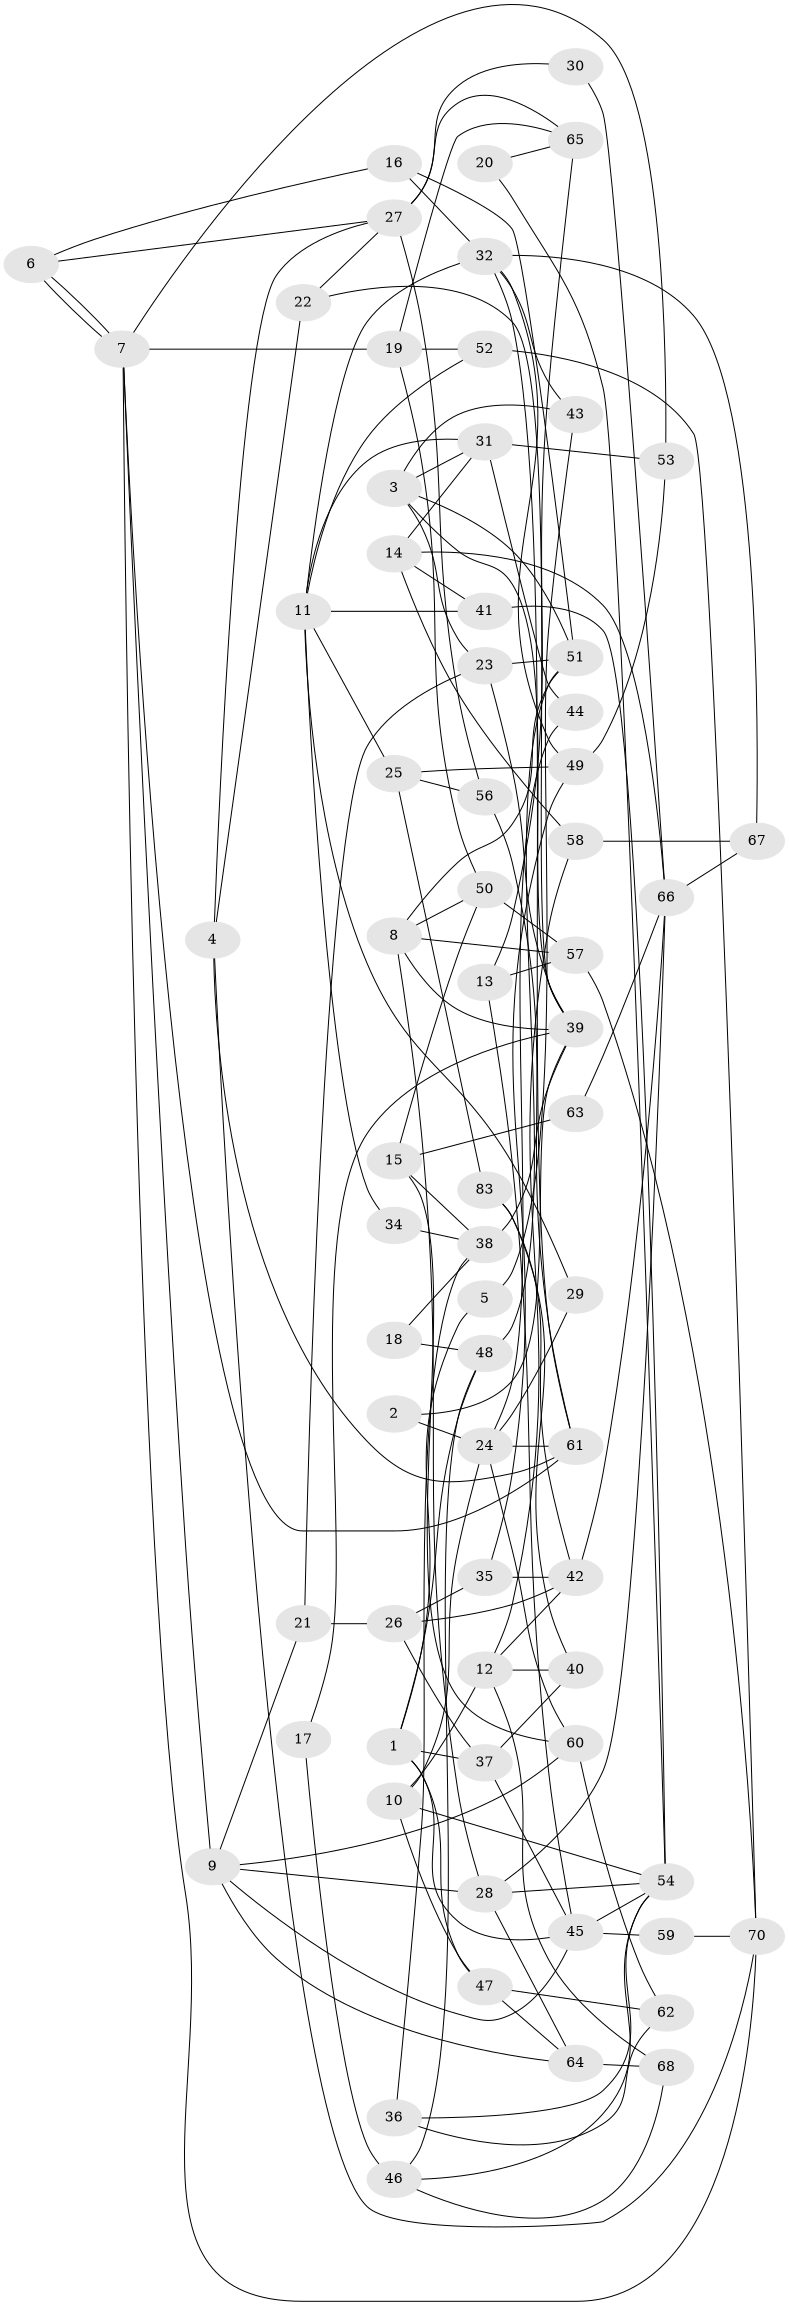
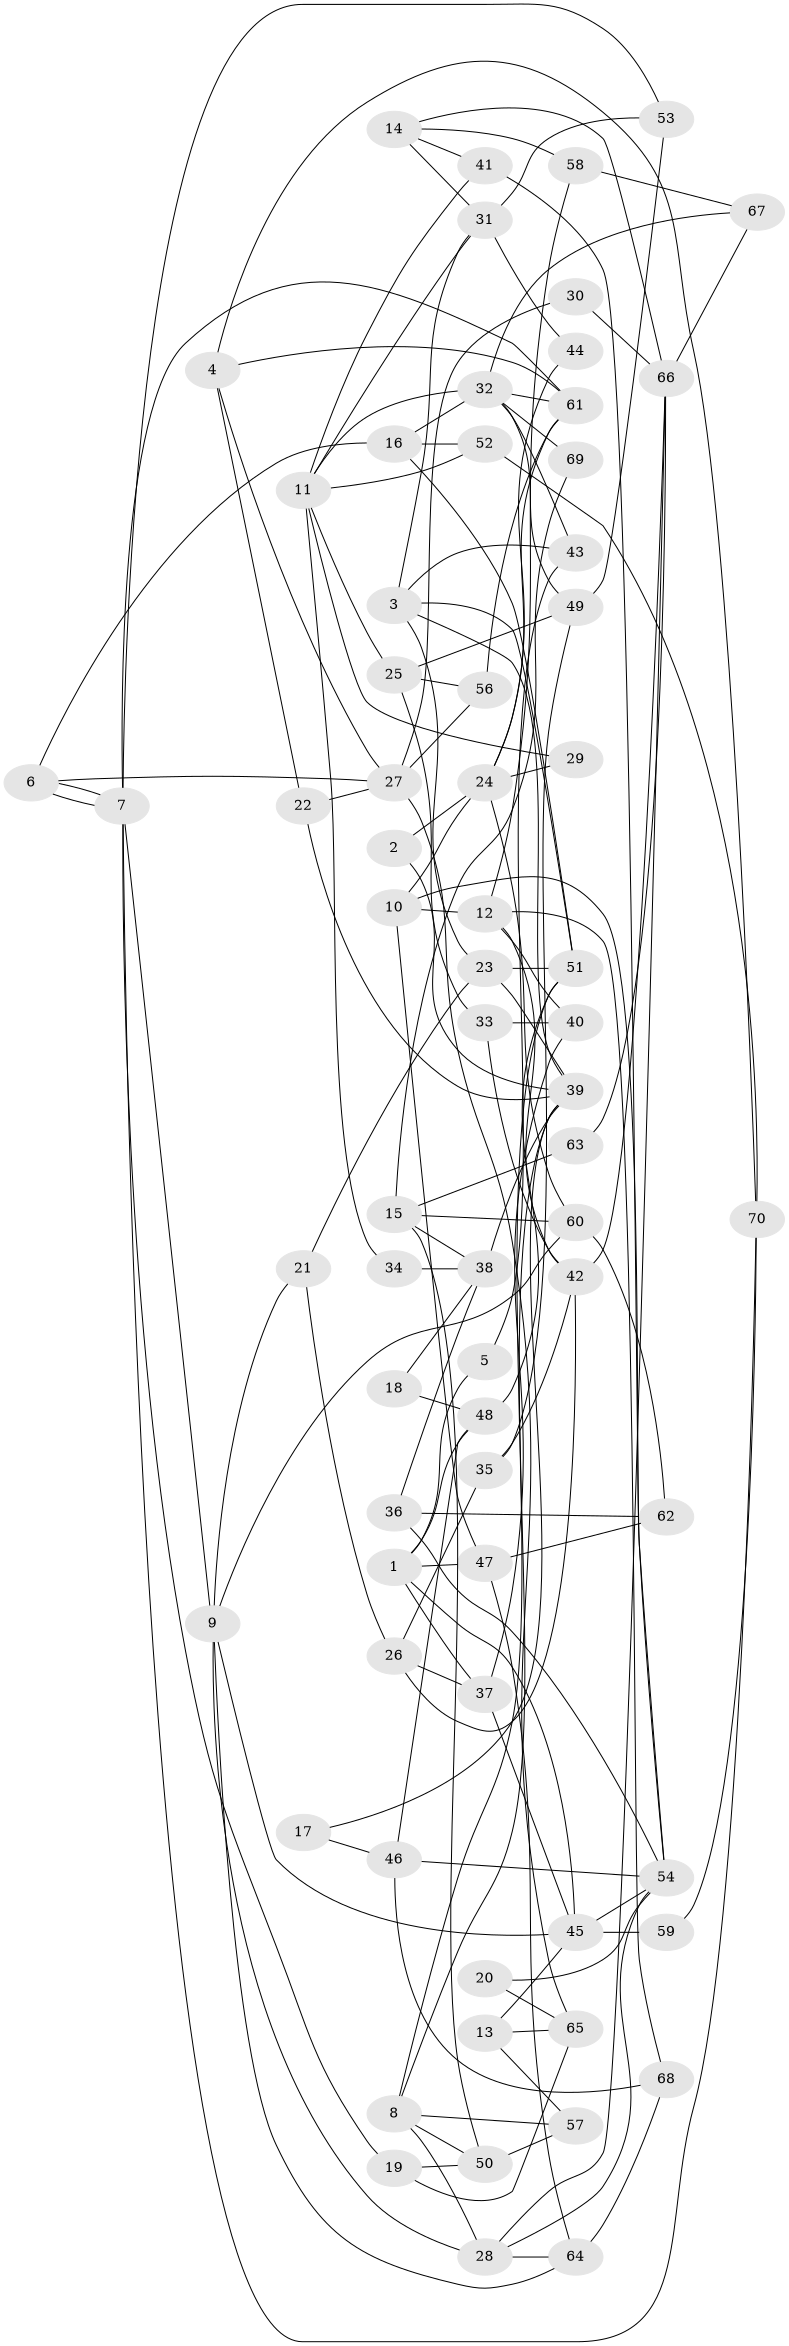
(440, 349) -> (442, 444)
none -> (576, 460)
(485, 1190) -> (485, 1023)
(707, 1438) -> none
